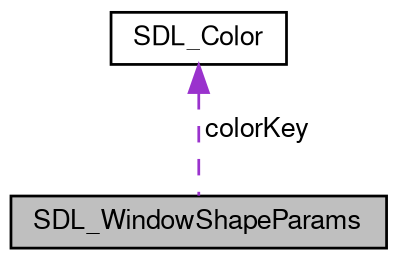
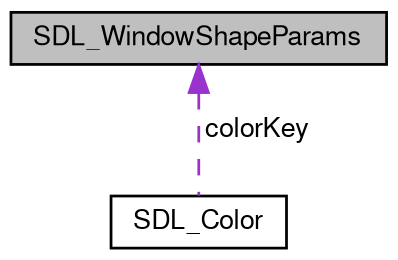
(199, 144) -> (199, 144)
